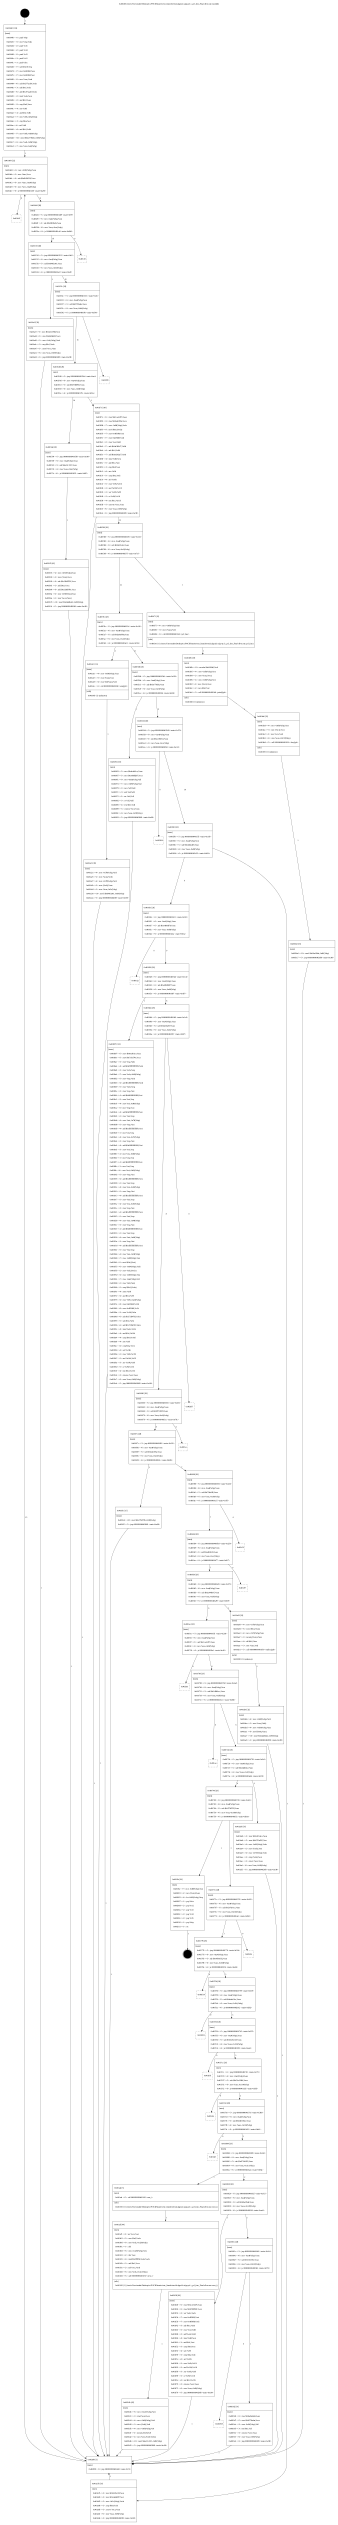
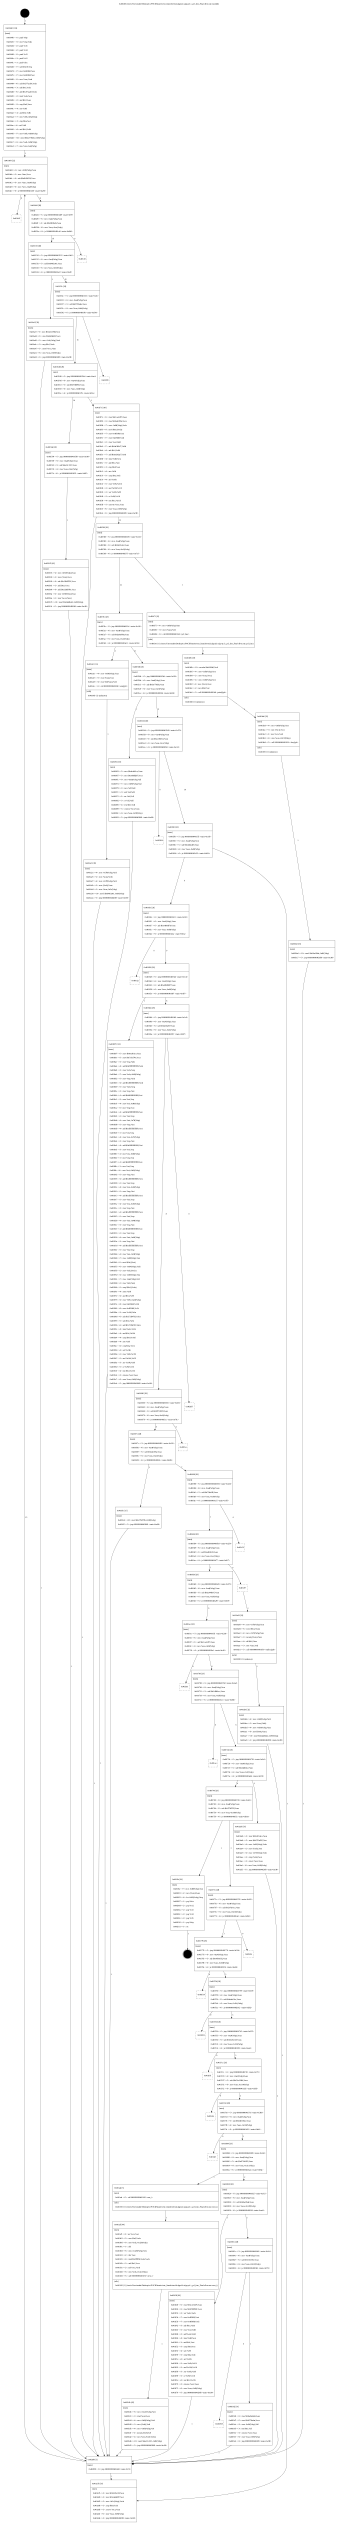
(227, 1608) -> (245, 1601)
(109, 2477) -> (111, 2476)
